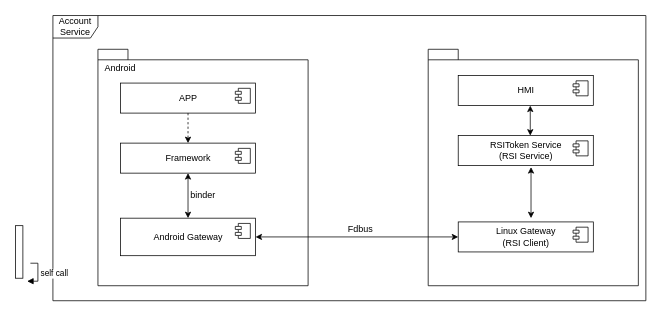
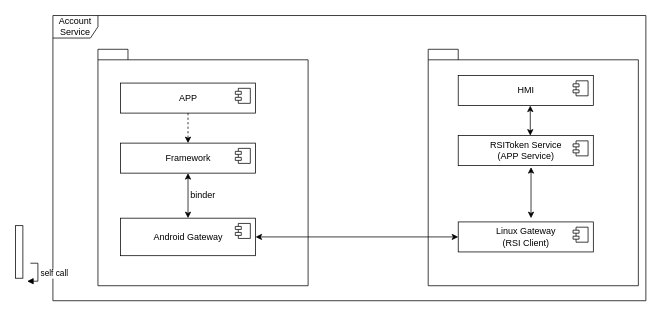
(120, 68) -> none
(526, 150) -> (526, 150)
(360, 229) -> none
